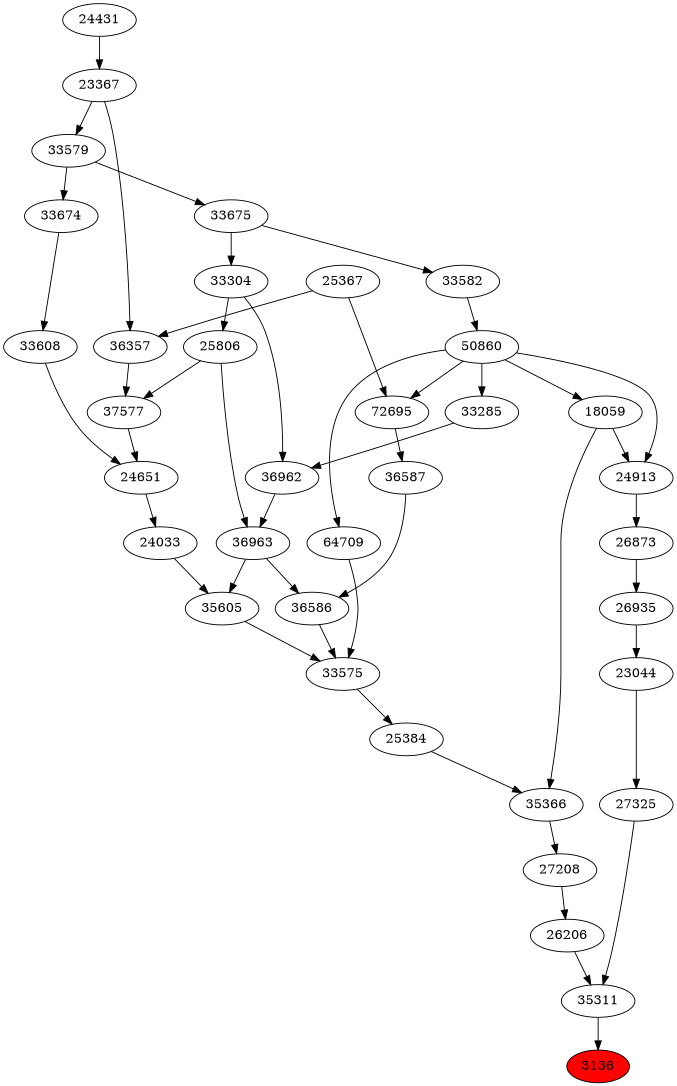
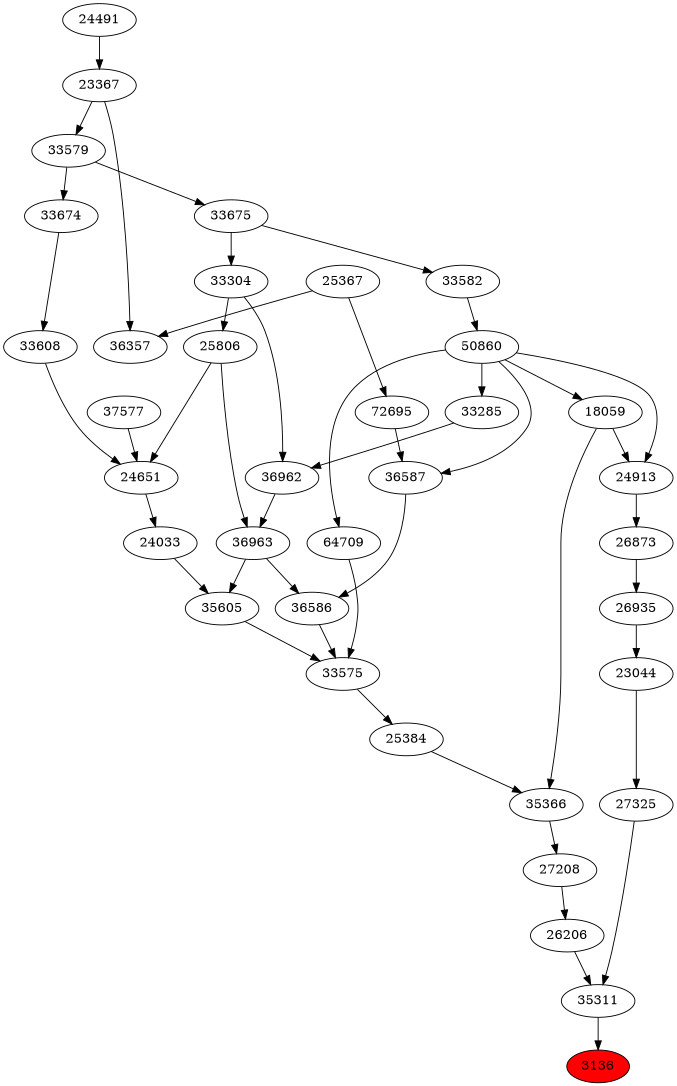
(99, 20) -> (99, 20)
(128, 375) -> none
(176, 377) -> (183, 408)
(441, 377) -> (523, 433)
